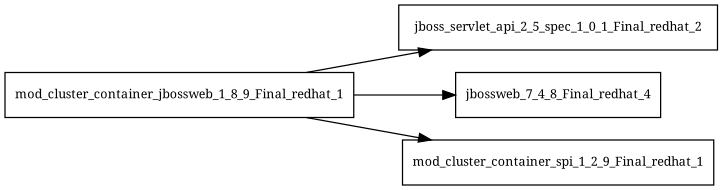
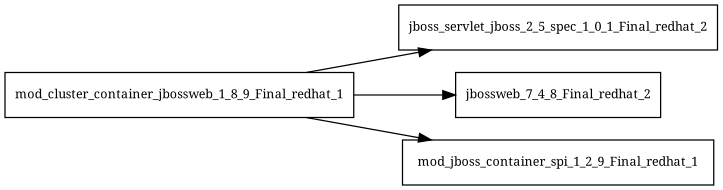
(558, 28) -> (558, 28)
(558, 95) -> (558, 95)
(558, 162) -> (558, 162)
